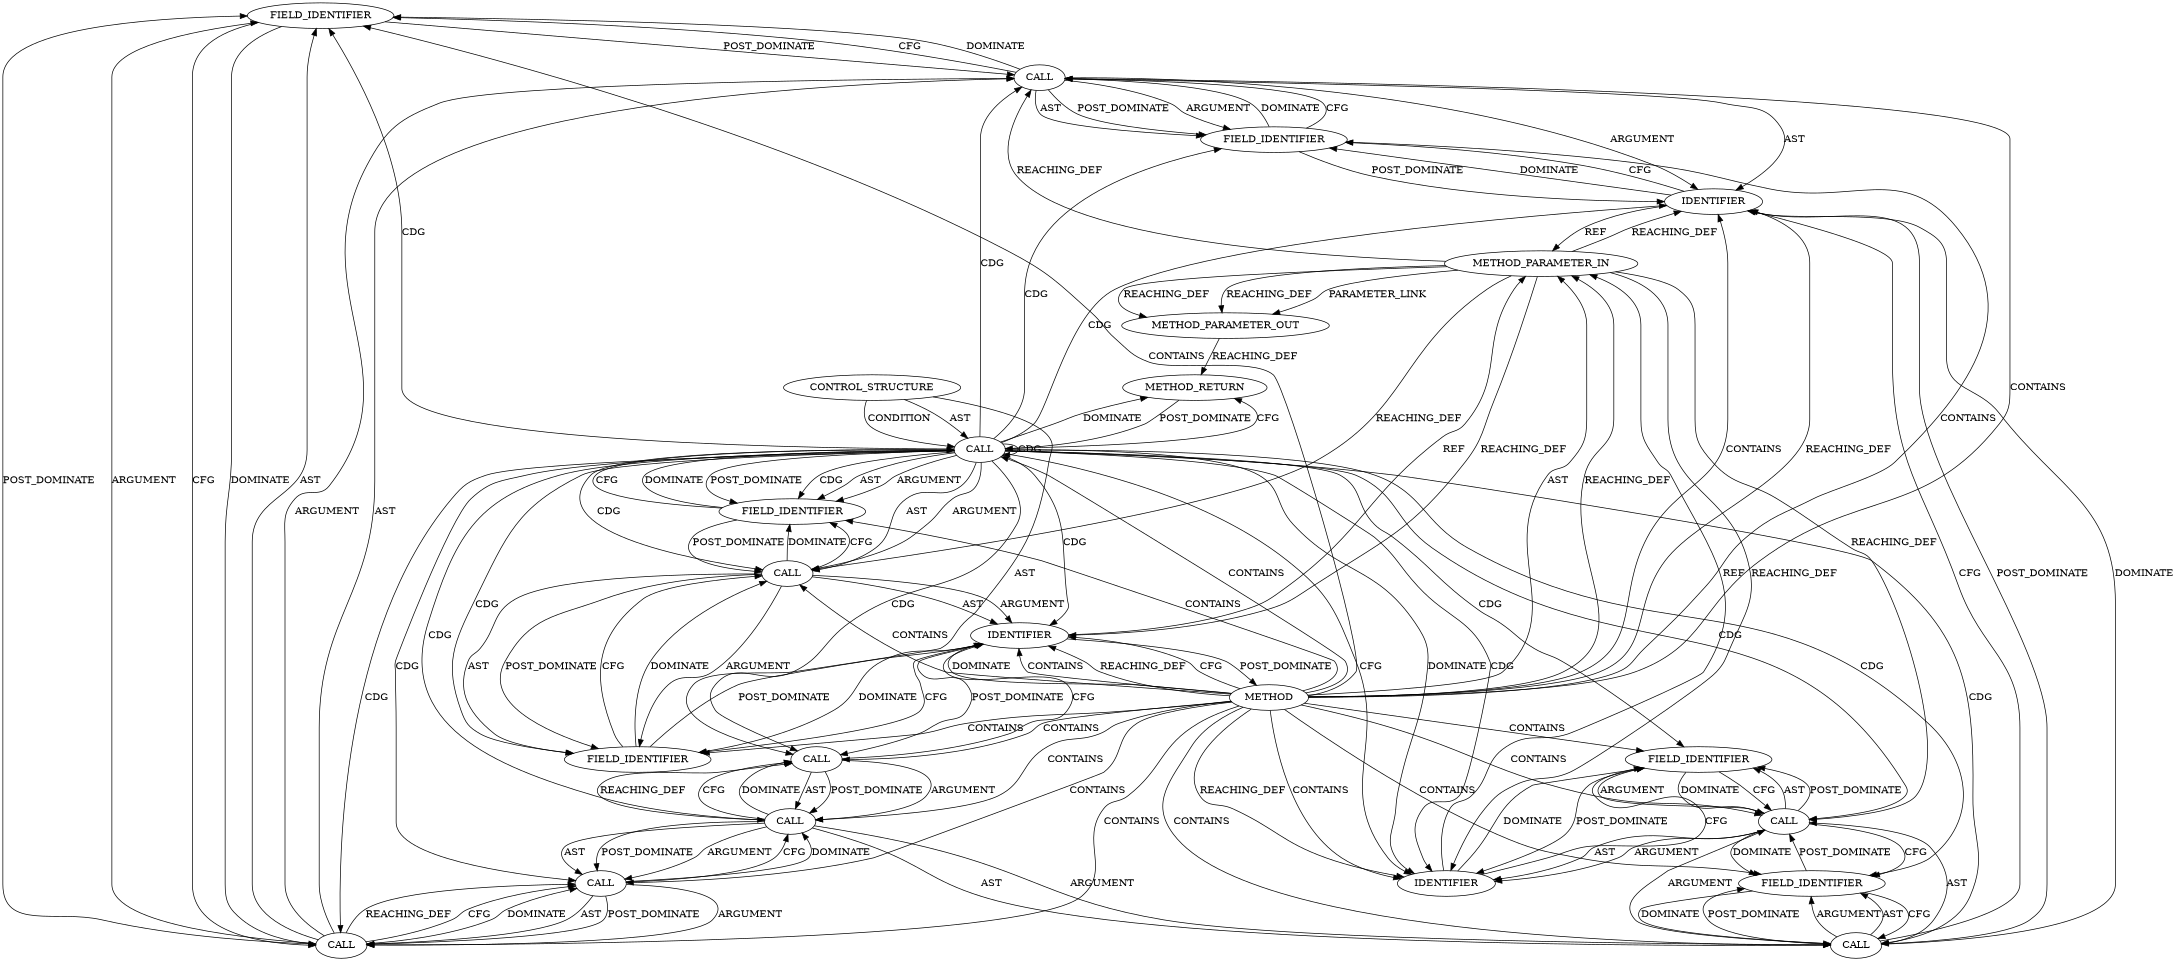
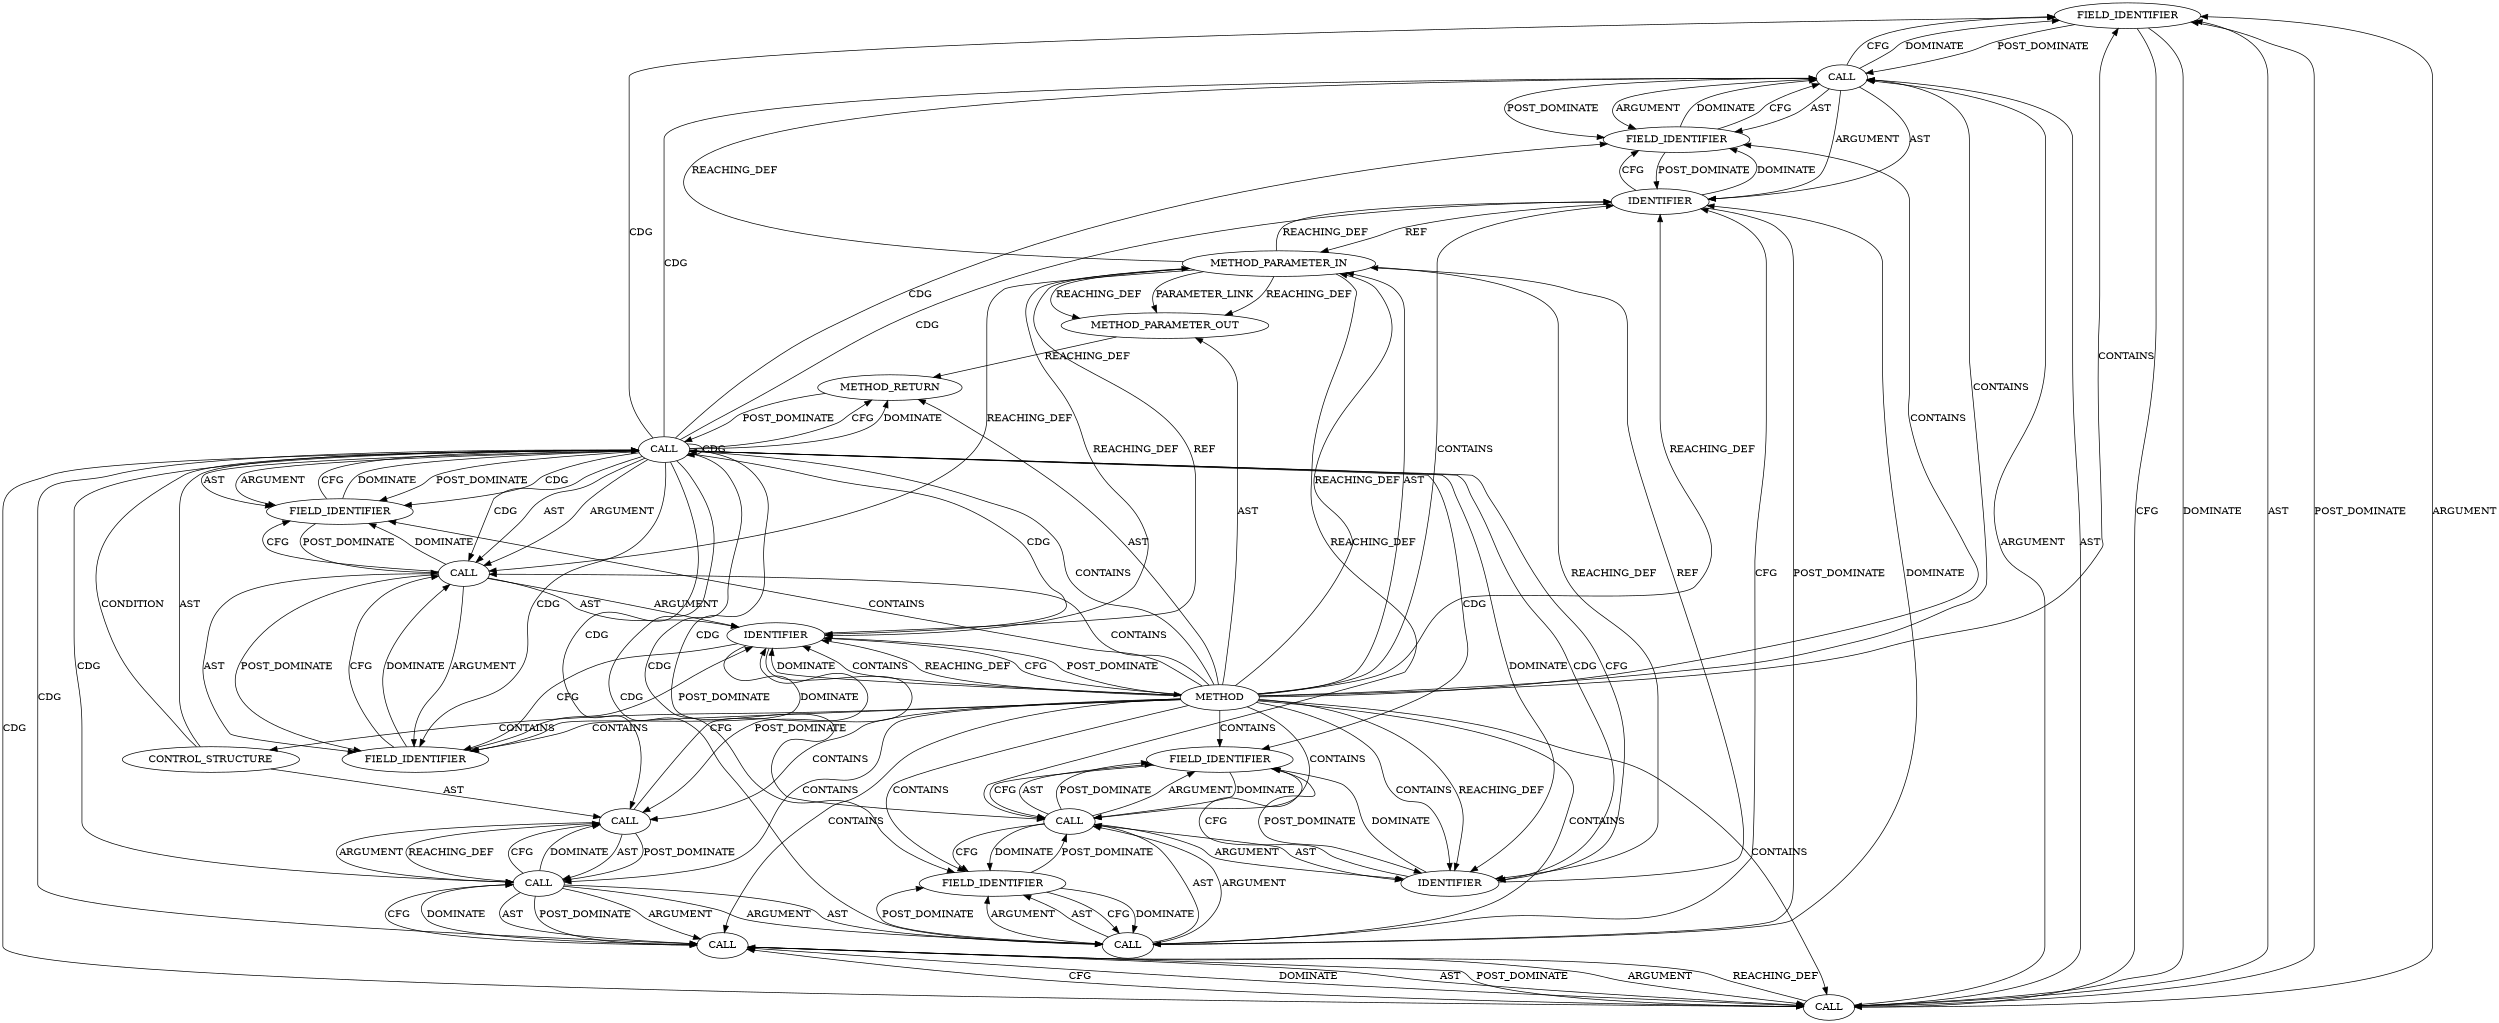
none -> (1238, 506)
none -> (1098, 518)
none -> (638, 715)
